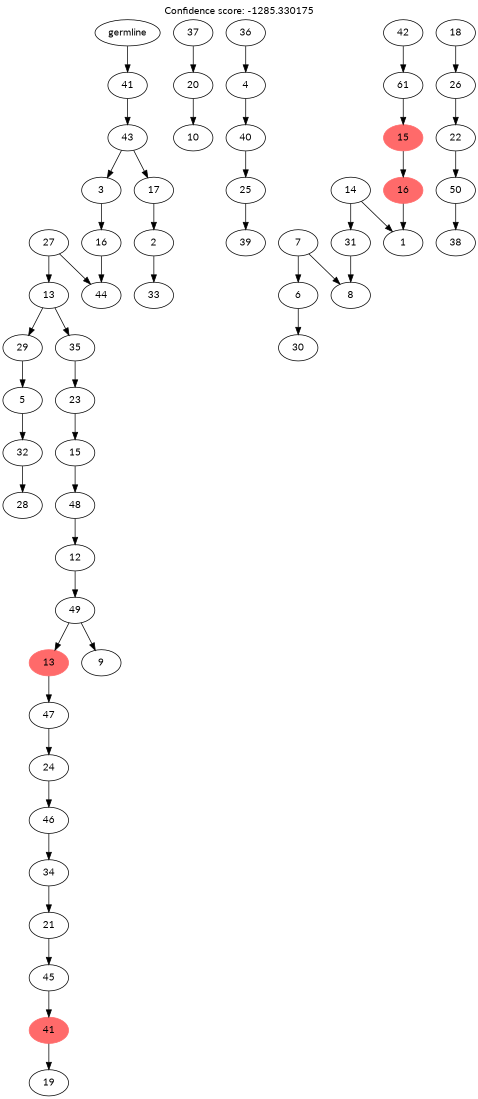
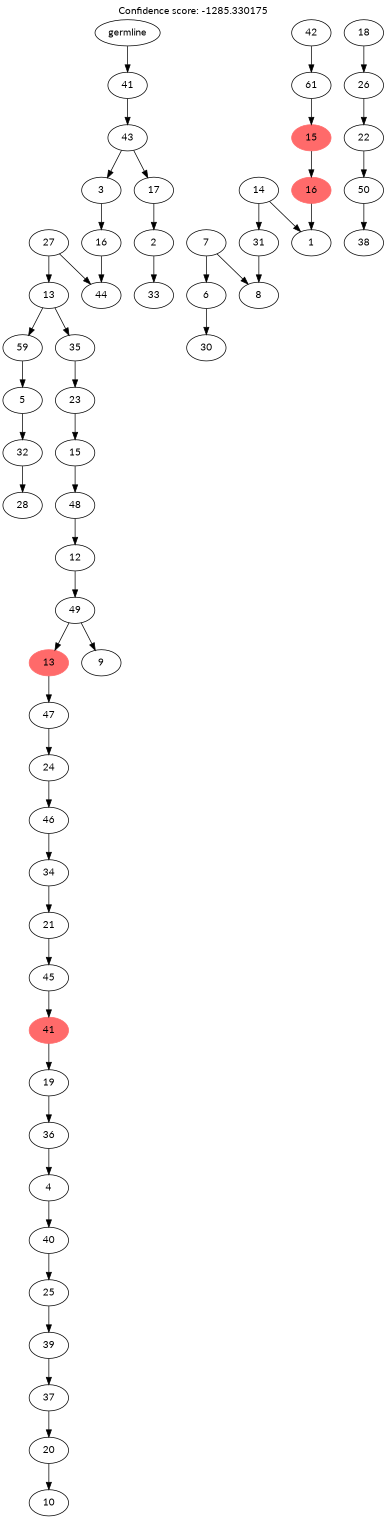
(23, 348) -> (23, 348)
none -> (49, 1105)
none -> (49, 1368)
